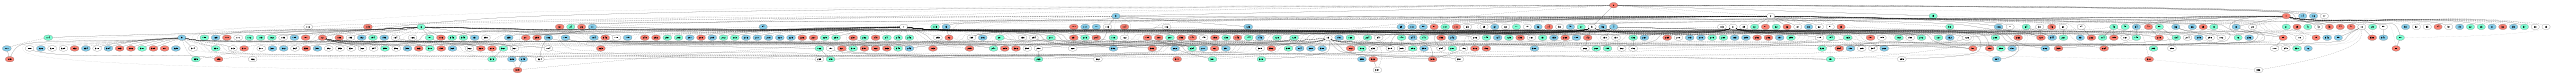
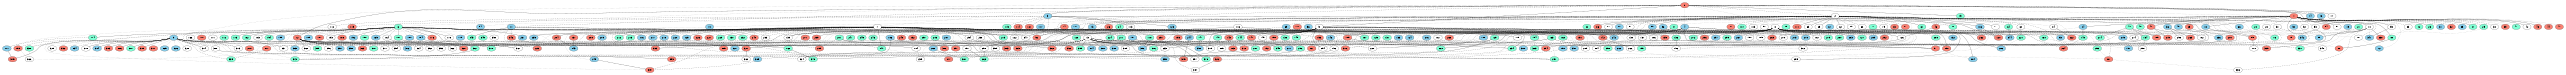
none -> (2190, 38)
(1162, 41) -> none
(710, 46) -> (591, 45)
(1005, 48) -> (724, 48)
